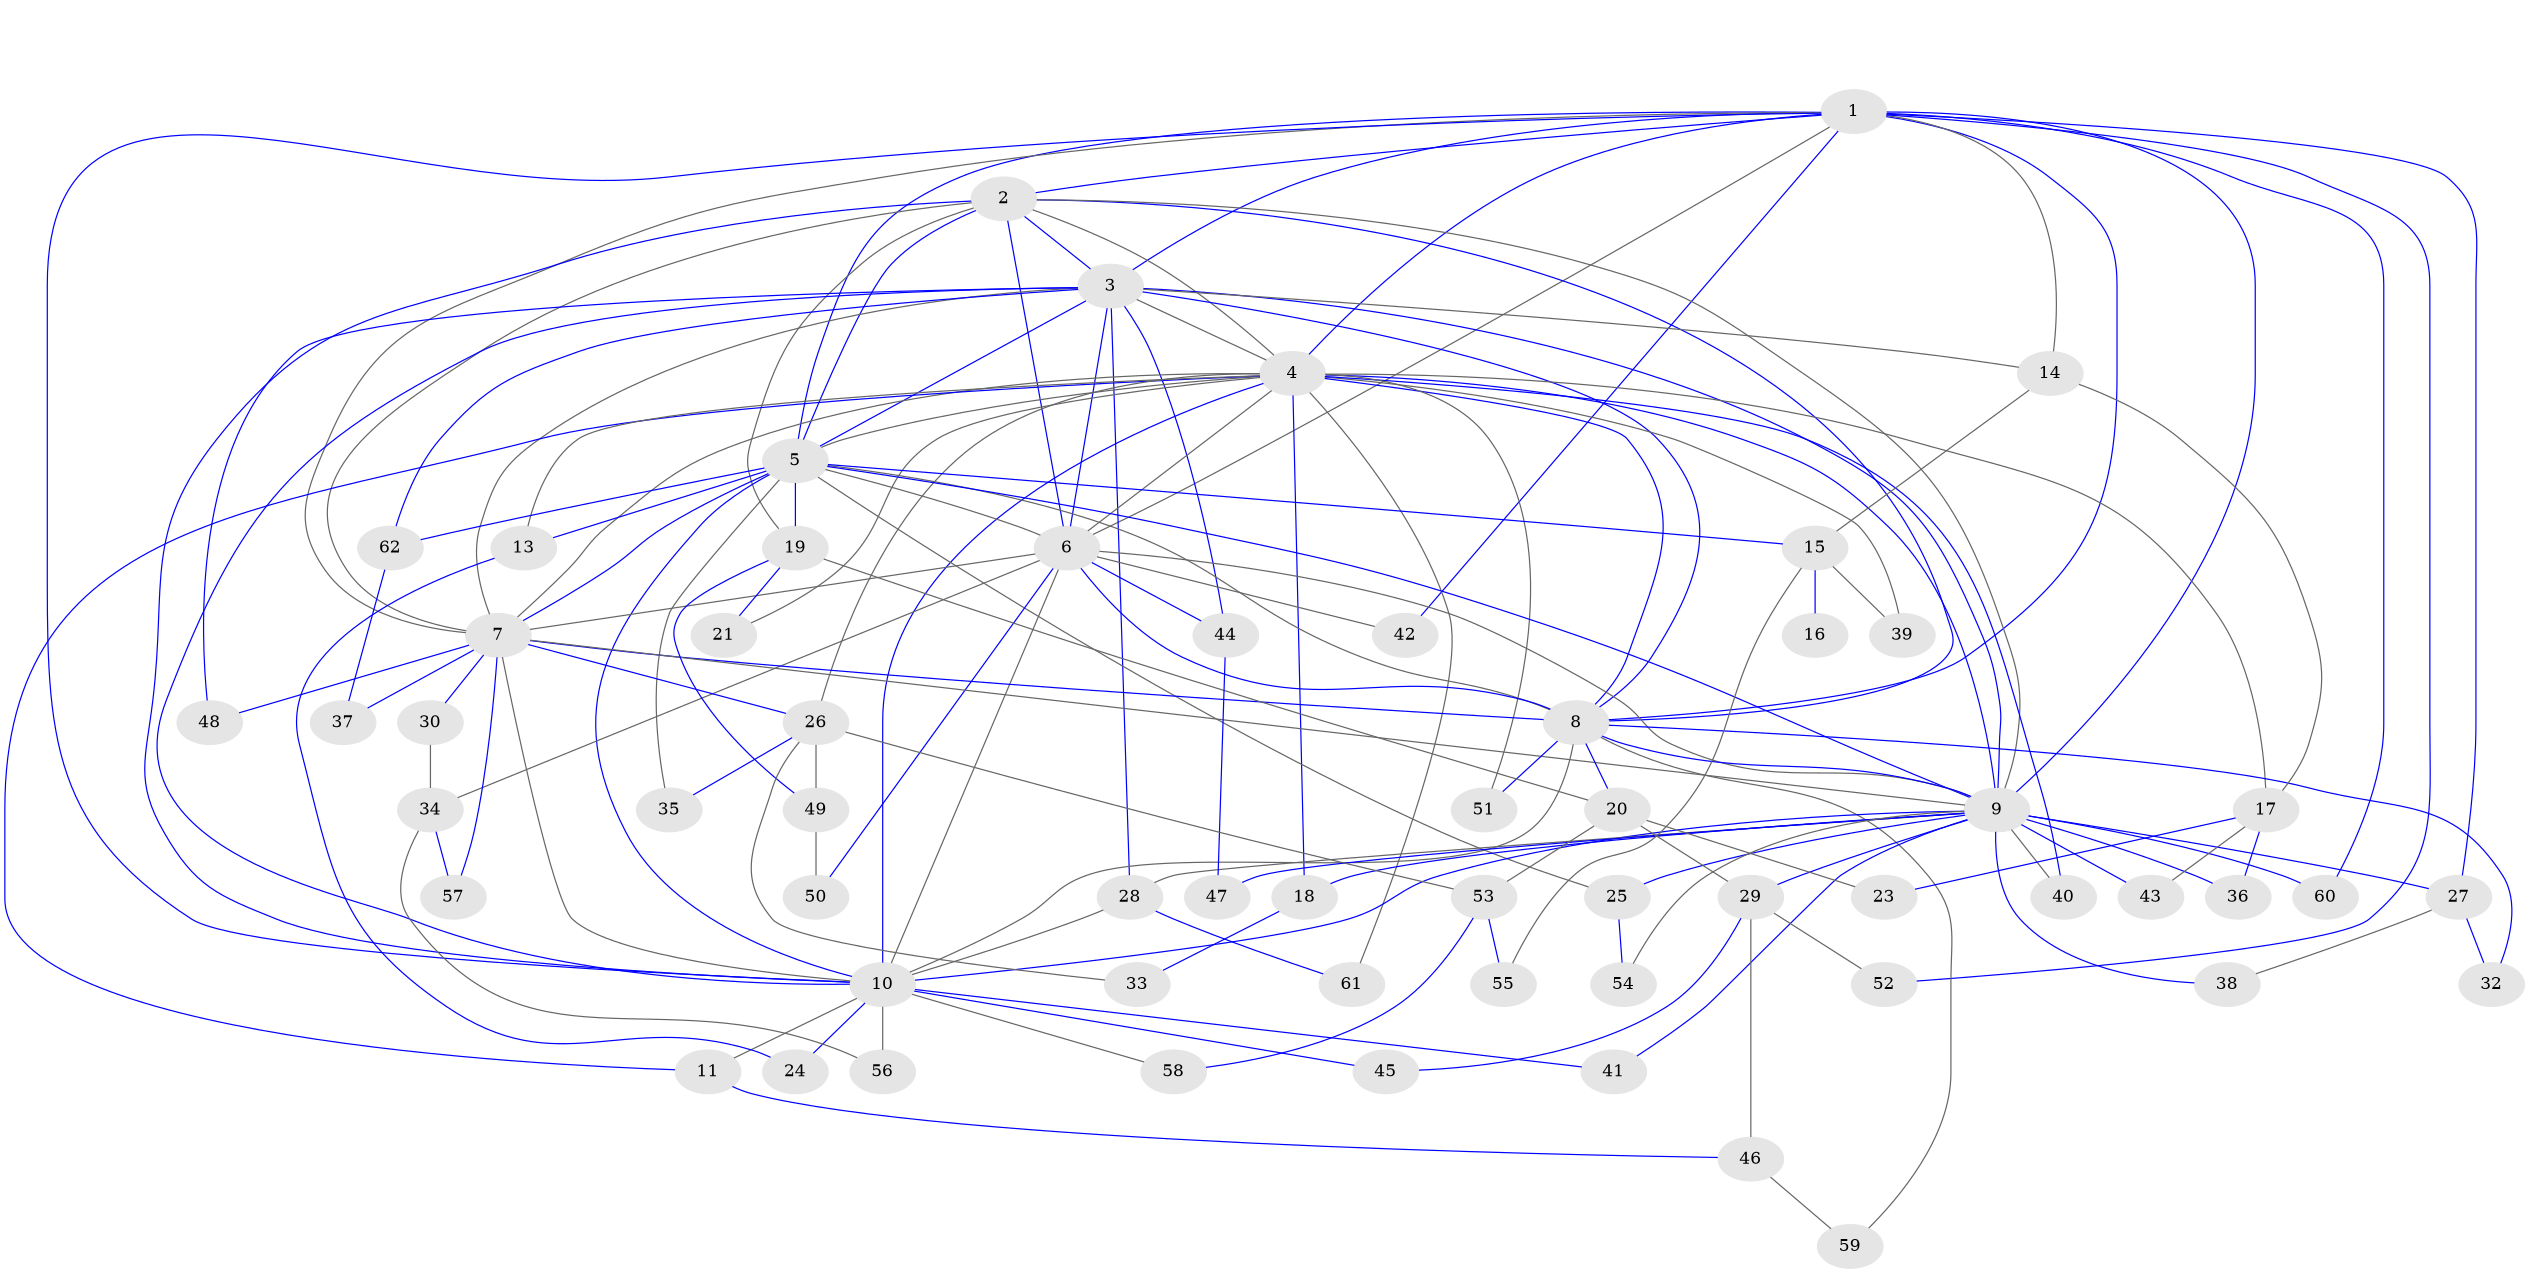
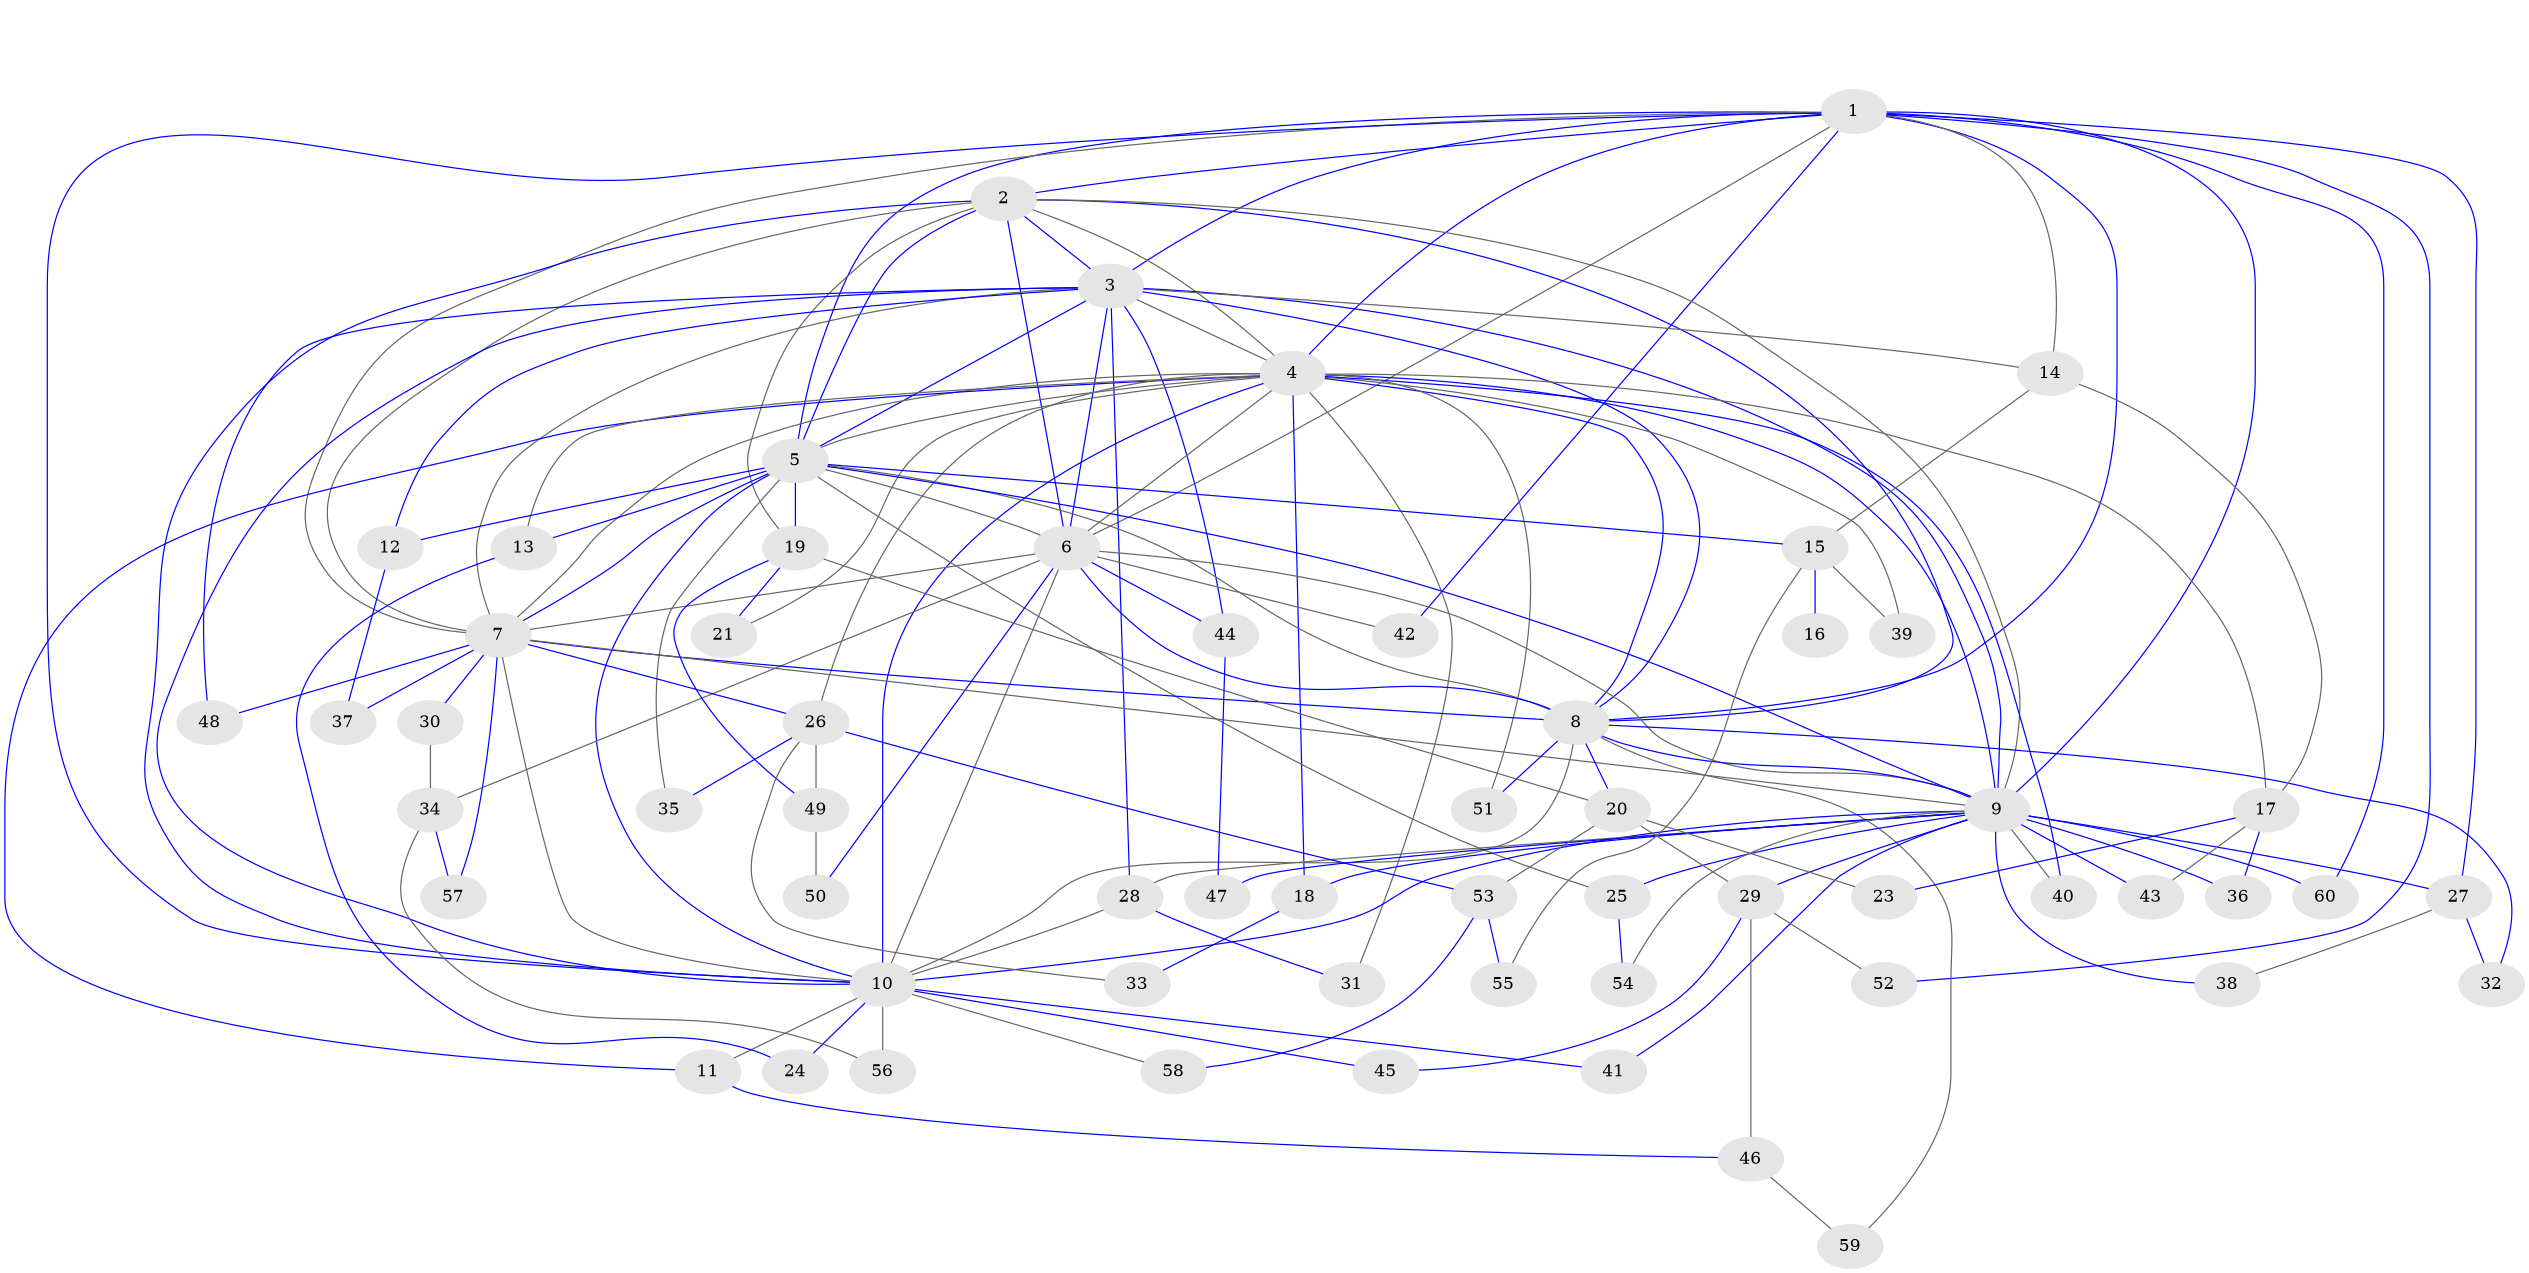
(390, 548) -> (390, 548)
(1149, 814) -> (1149, 814)
(1352, 985) -> (1352, 985)
